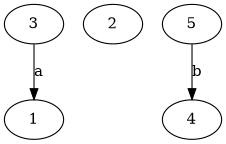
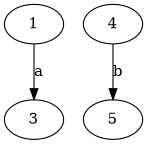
(113, 24) -> none
(34, 66) -> (34, 66)
(192, 66) -> (113, 66)
